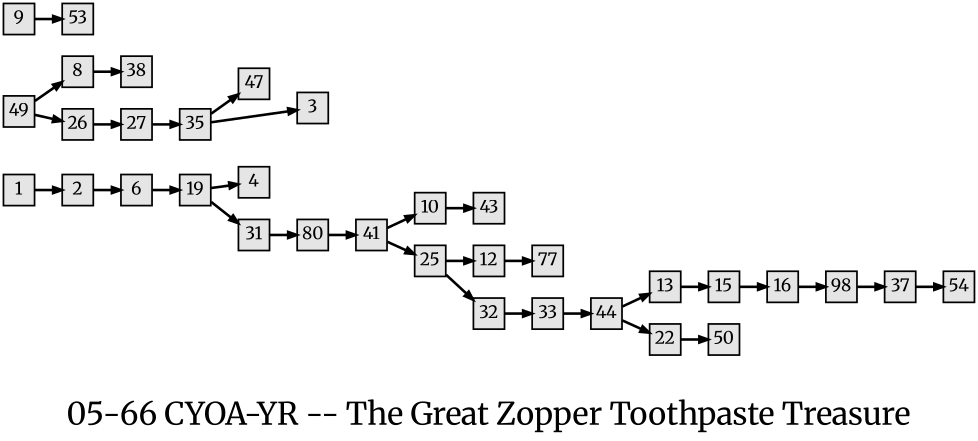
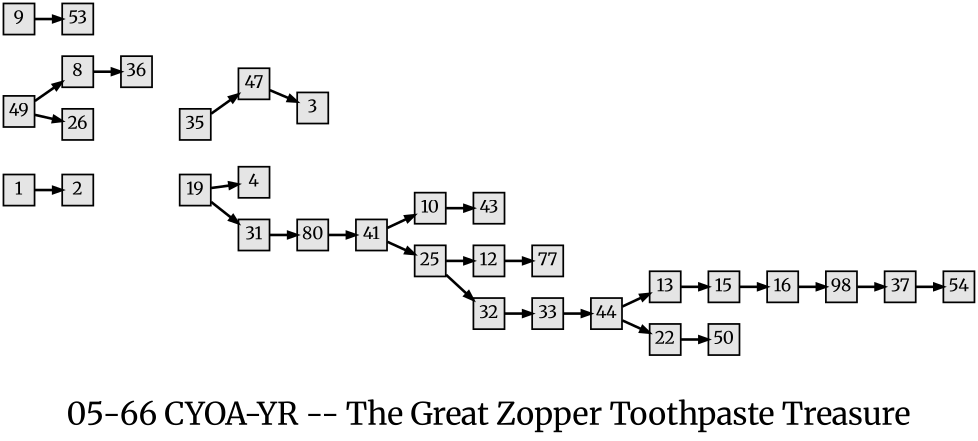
(136, 72) -> (136, 72)
(250, 117) -> (279, 94)
(136, 124) -> none
(136, 190) -> none
